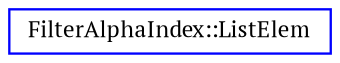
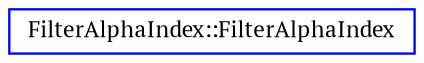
(170, 31) -> (212, 31)
